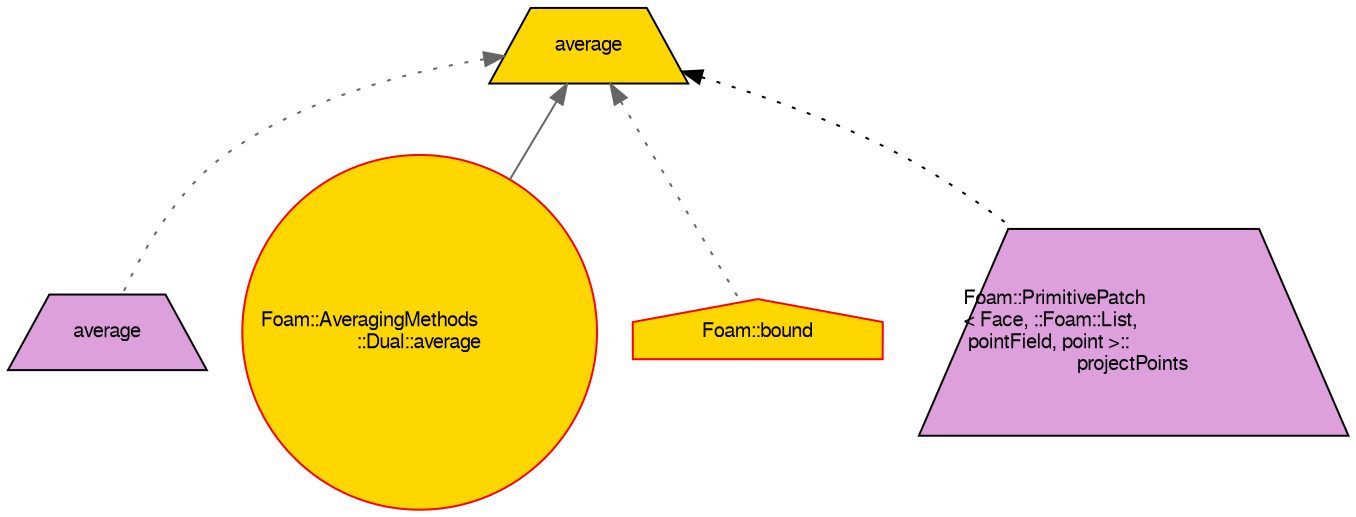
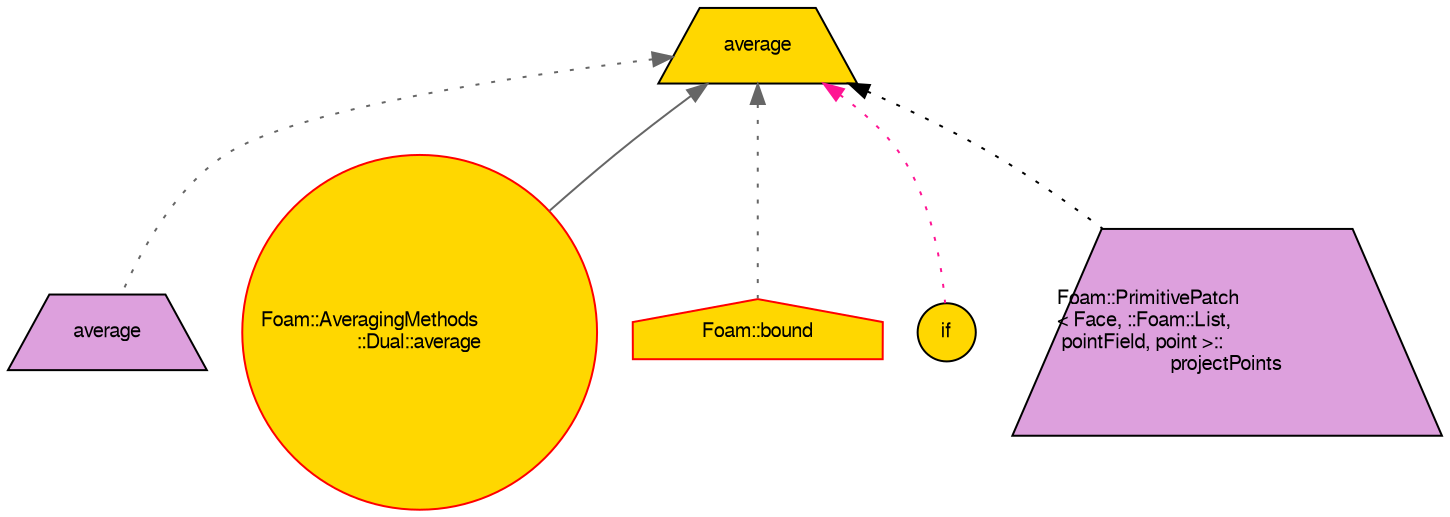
none -> (947, 332)
